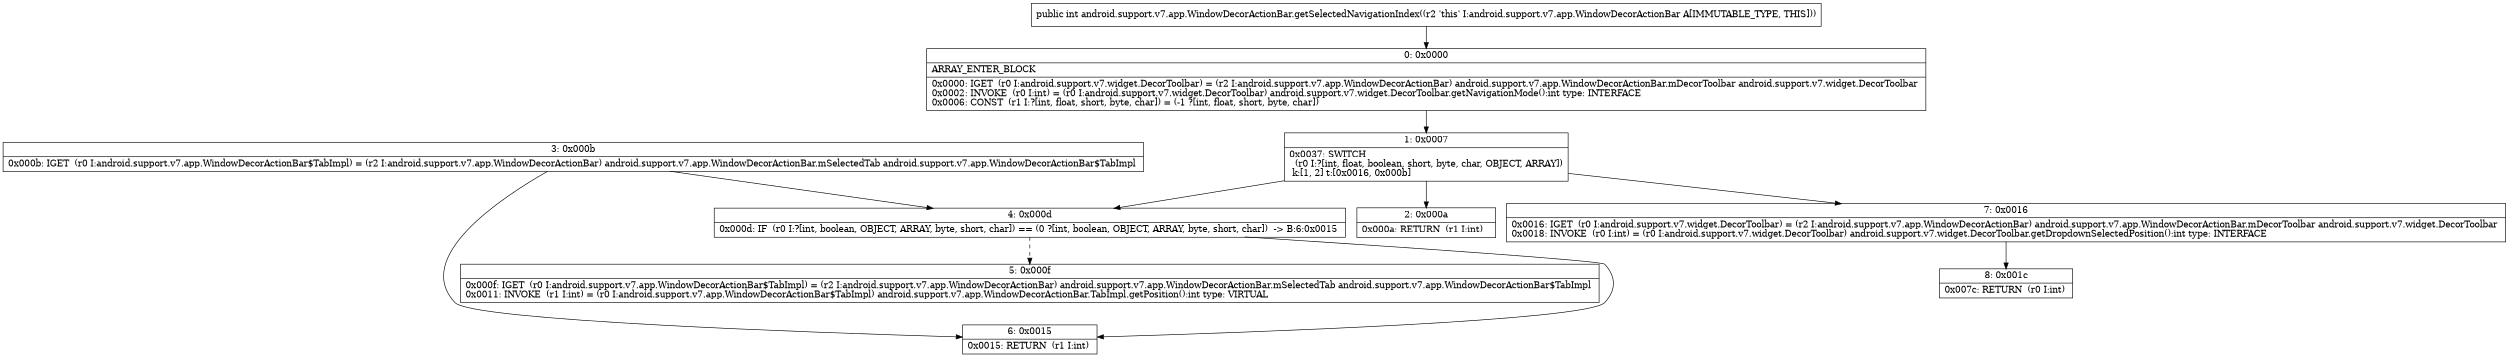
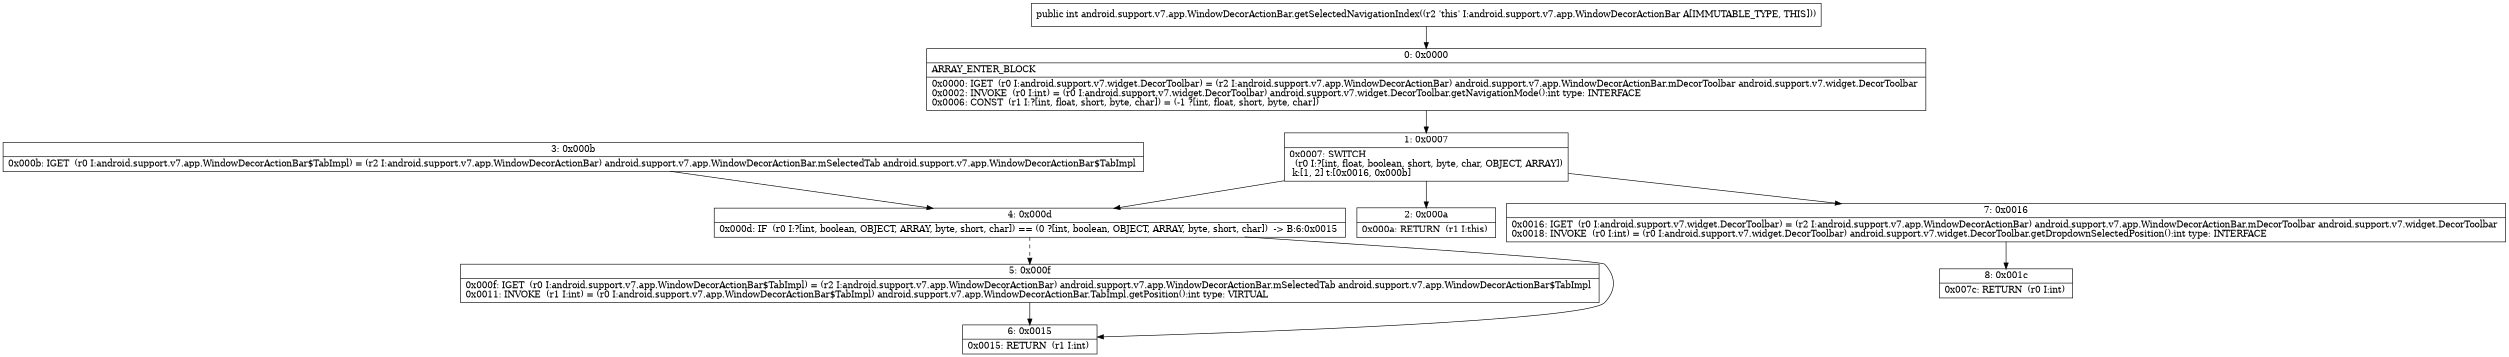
(1331, 155) -> (1331, 155)
(1424, 230) -> (1426, 230)
(614, 322) -> (1030, 311)
